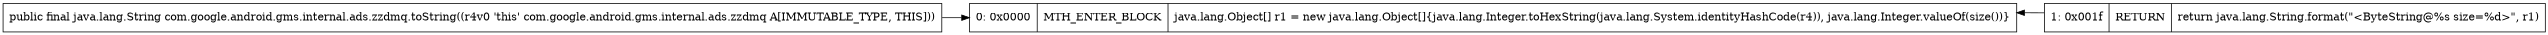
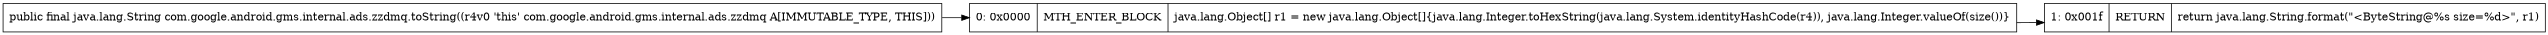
(2034, 13) -> (2027, 23)
